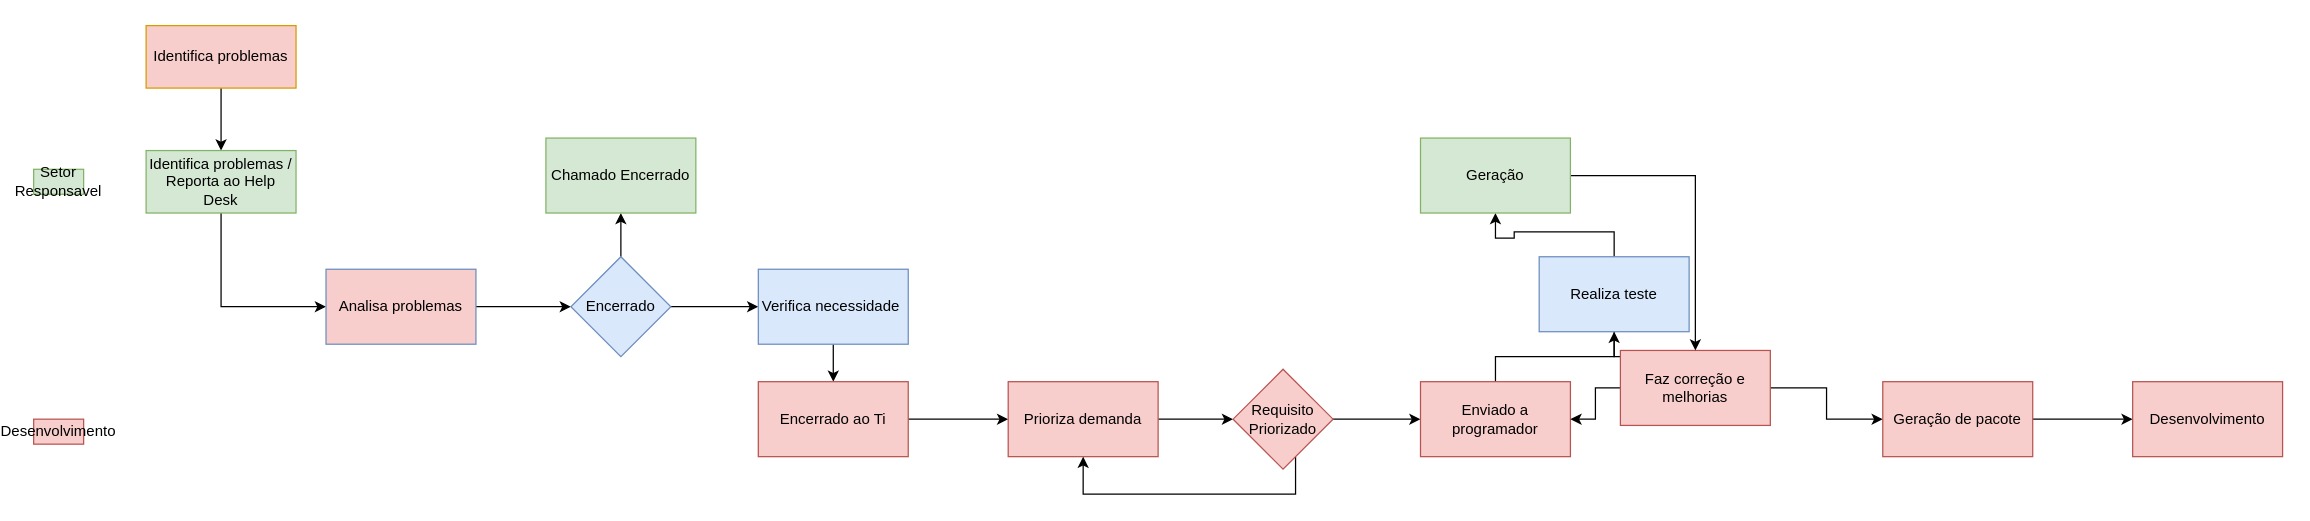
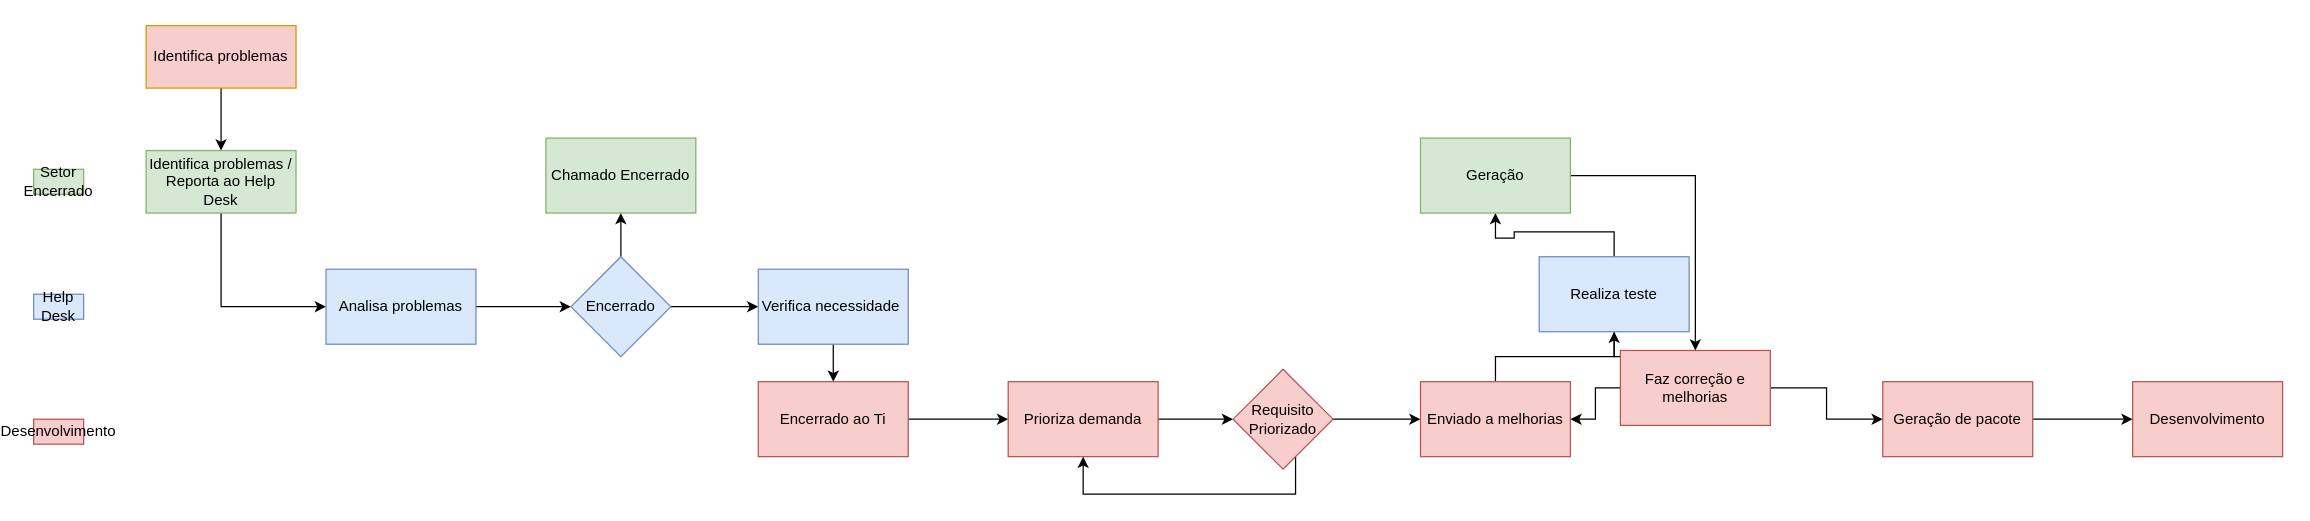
(58, 182) -> (58, 182)
none -> (58, 307)
(401, 307) -> (401, 307)
(1496, 419) -> (1496, 419)
